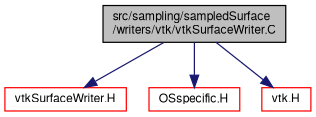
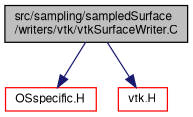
(66, 99) -> none
